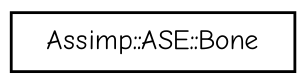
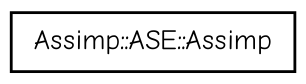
(153, 42) -> (153, 42)
